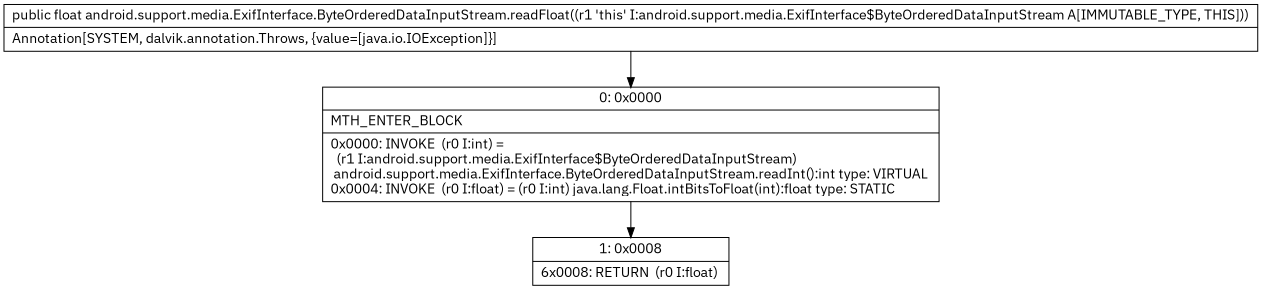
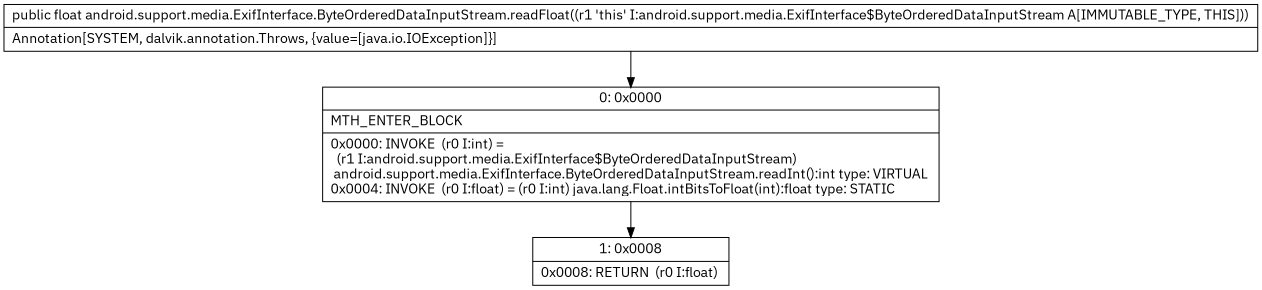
(631, 273) -> (631, 273)
